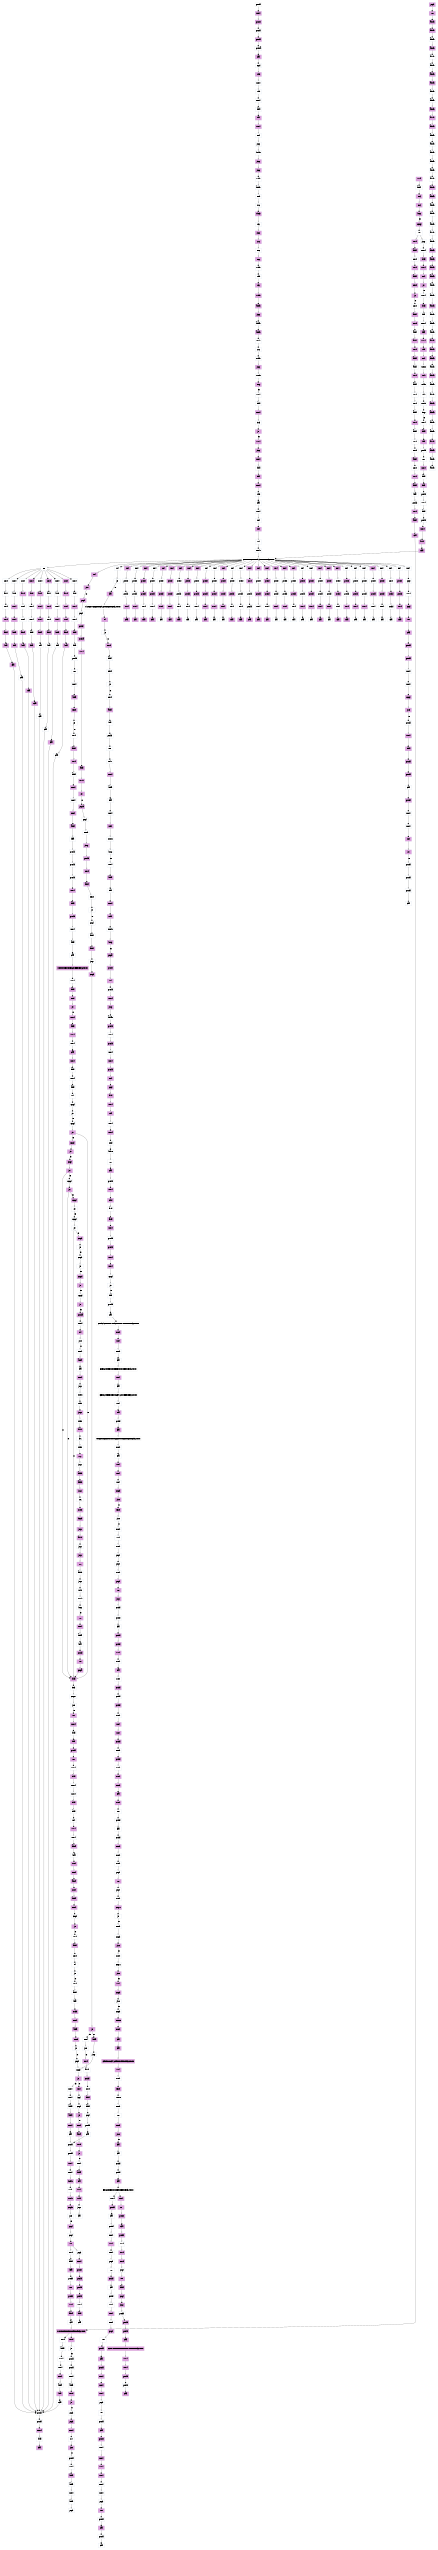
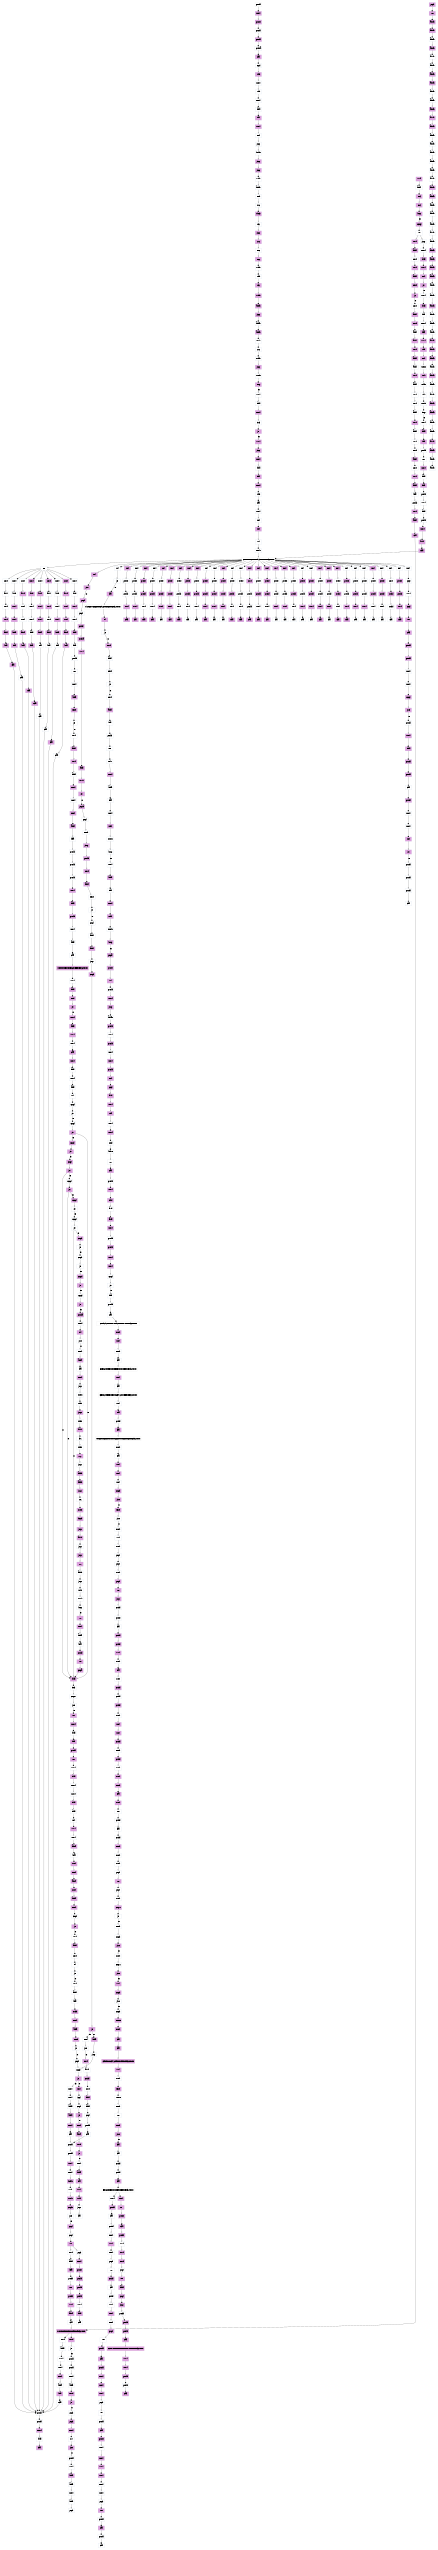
(118, 1324) -> (118, 1324)
